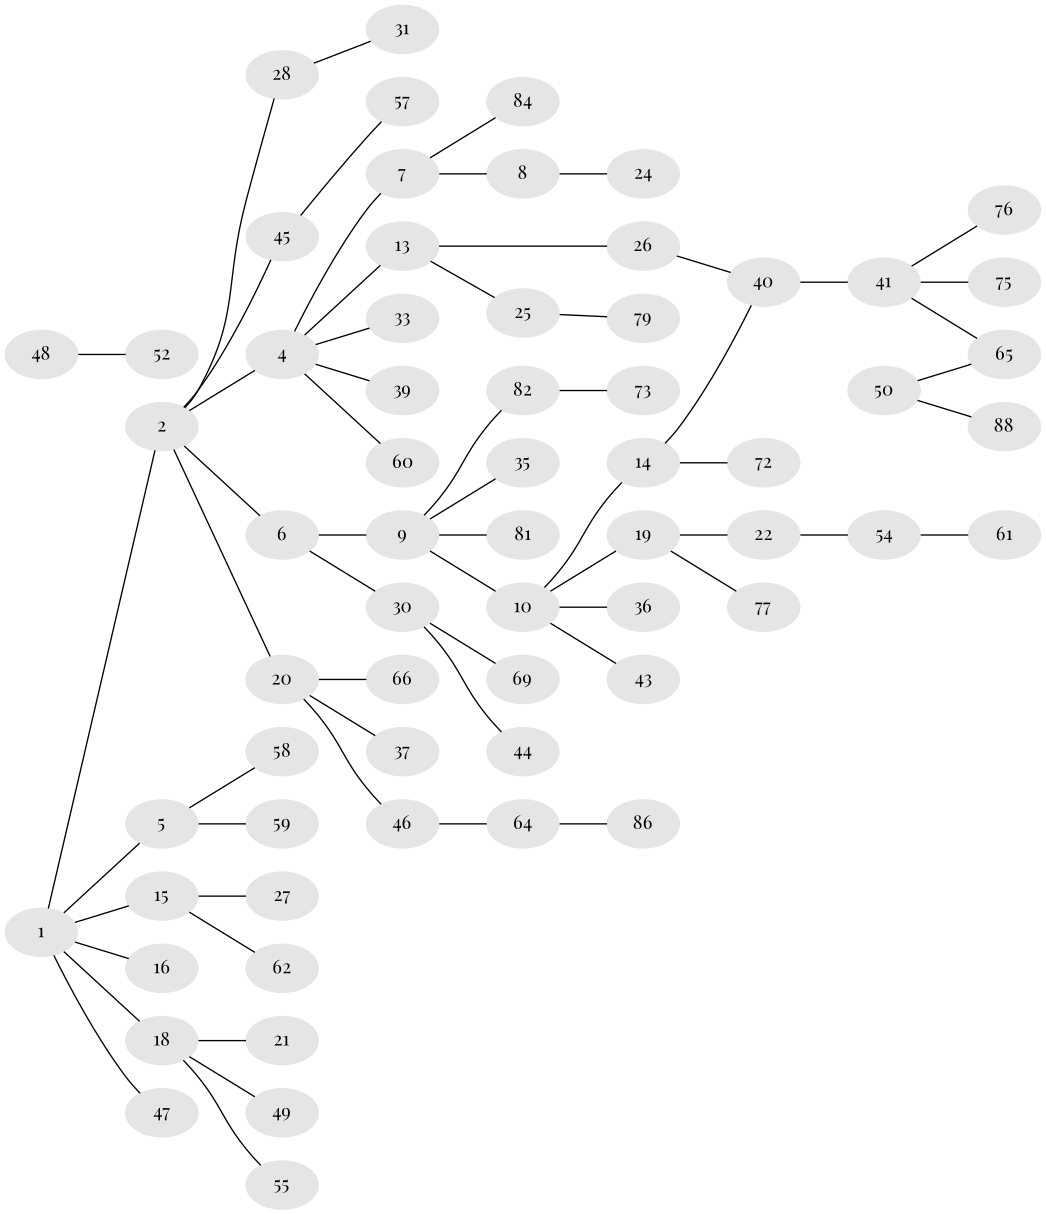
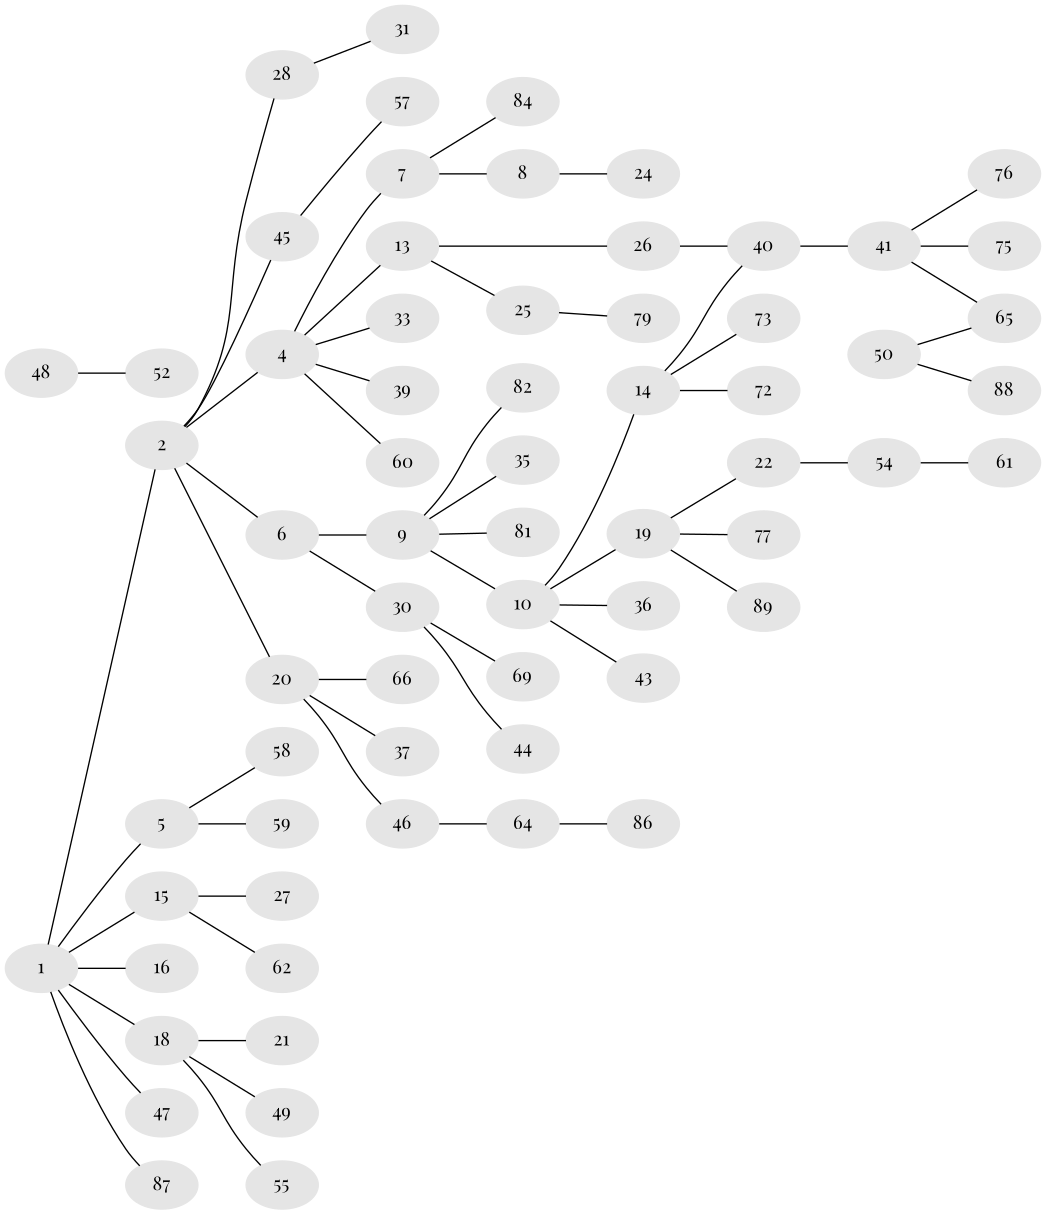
(583, 391) -> (704, 354)
none -> (764, 607)
none -> (162, 1185)
